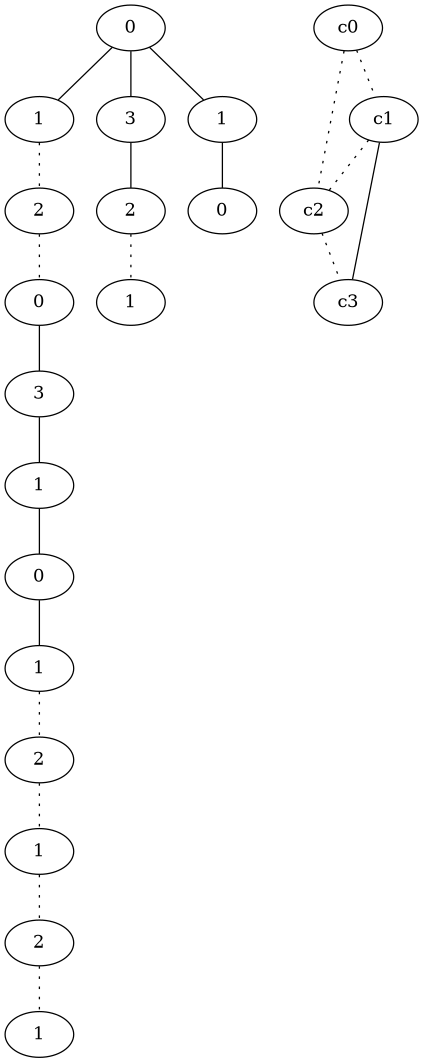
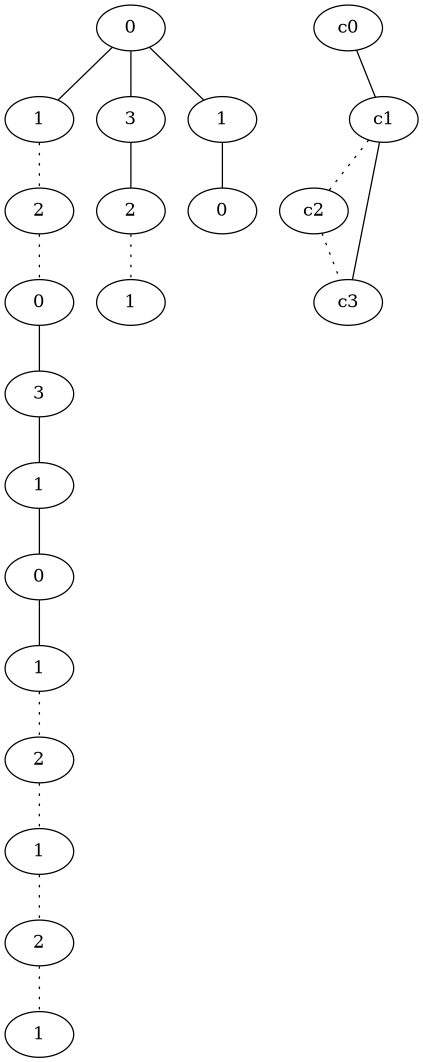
(366, 74) -> (366, 74)
(331, 119) -> none
